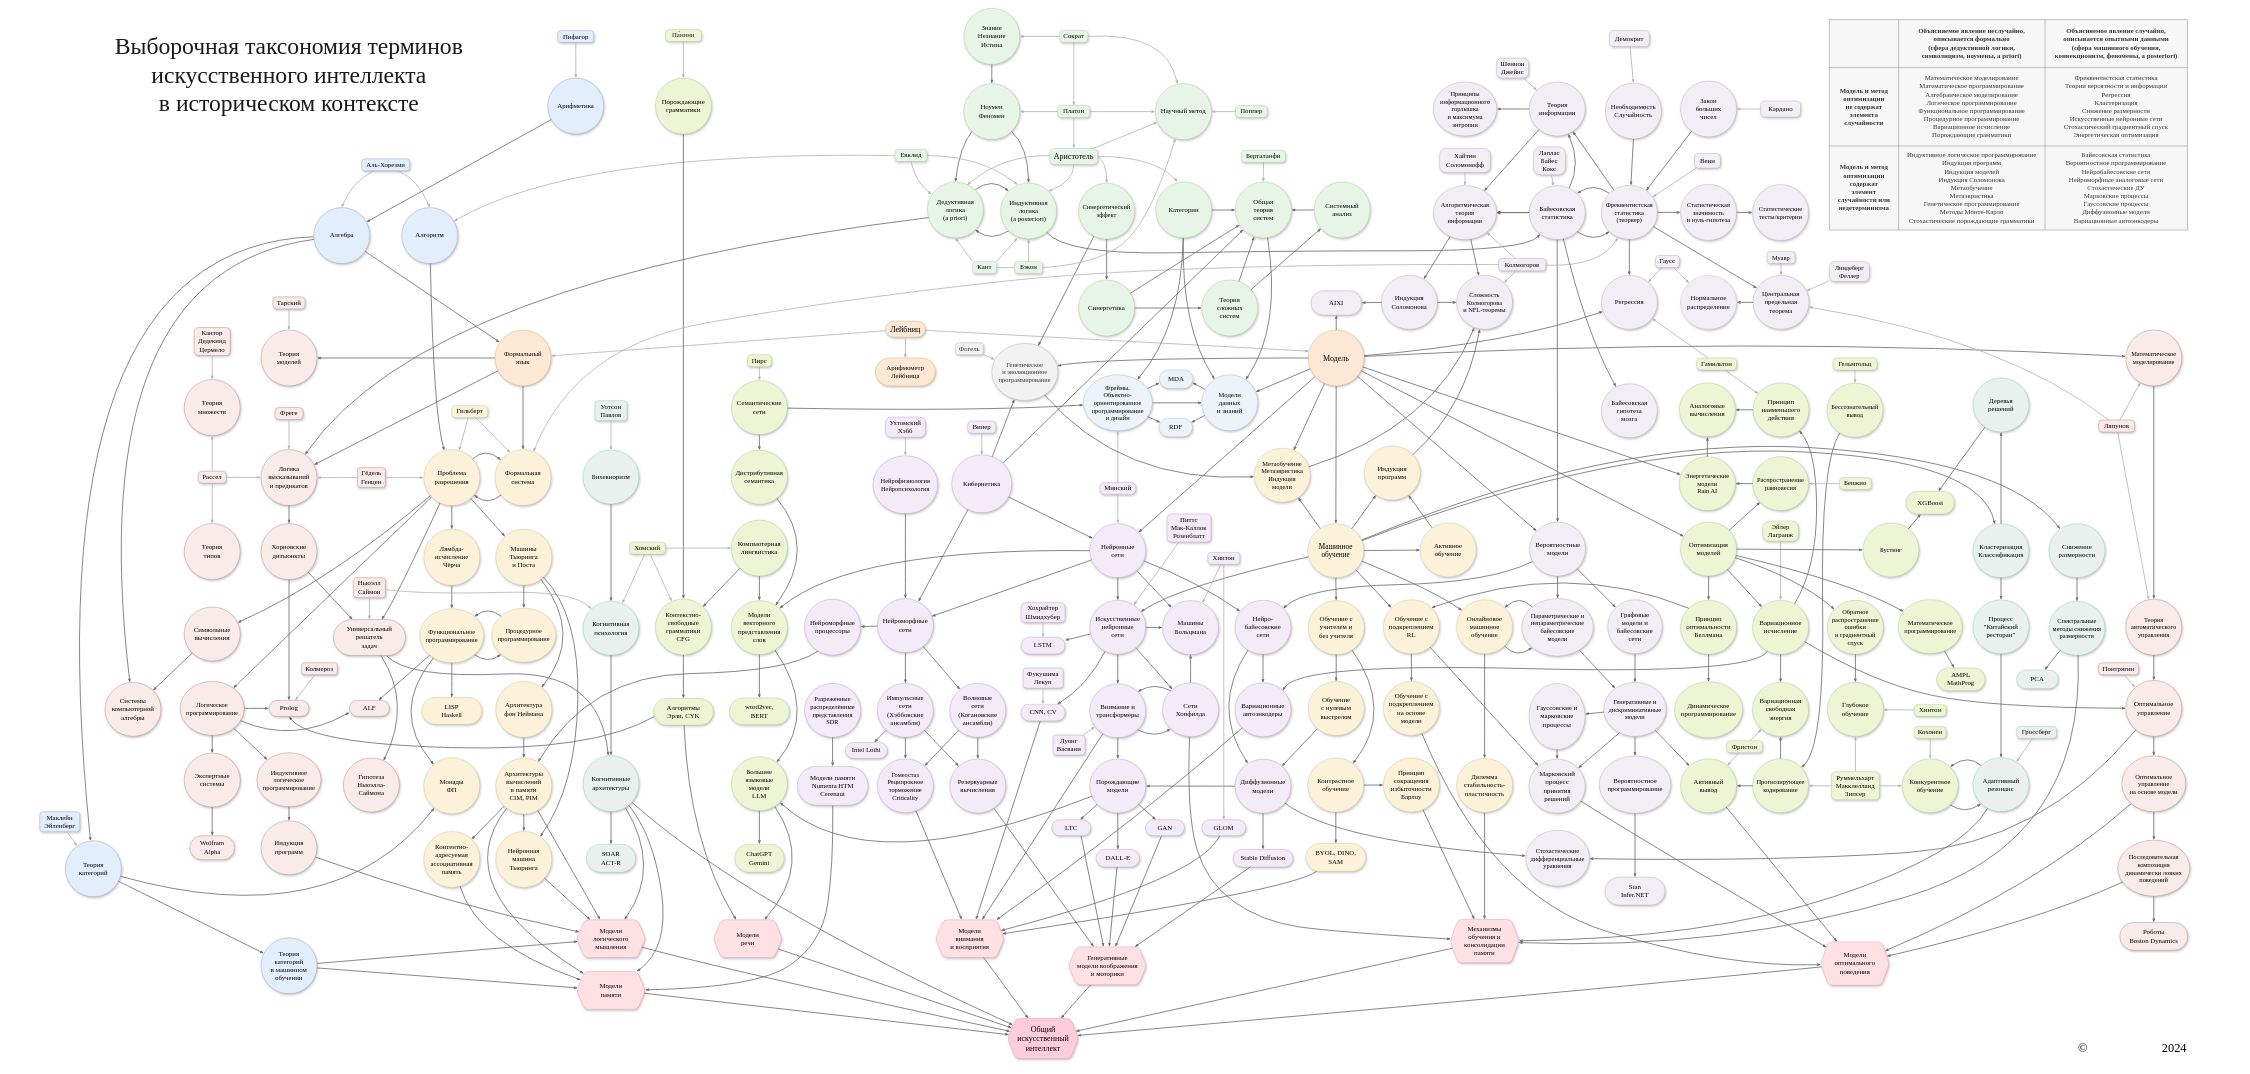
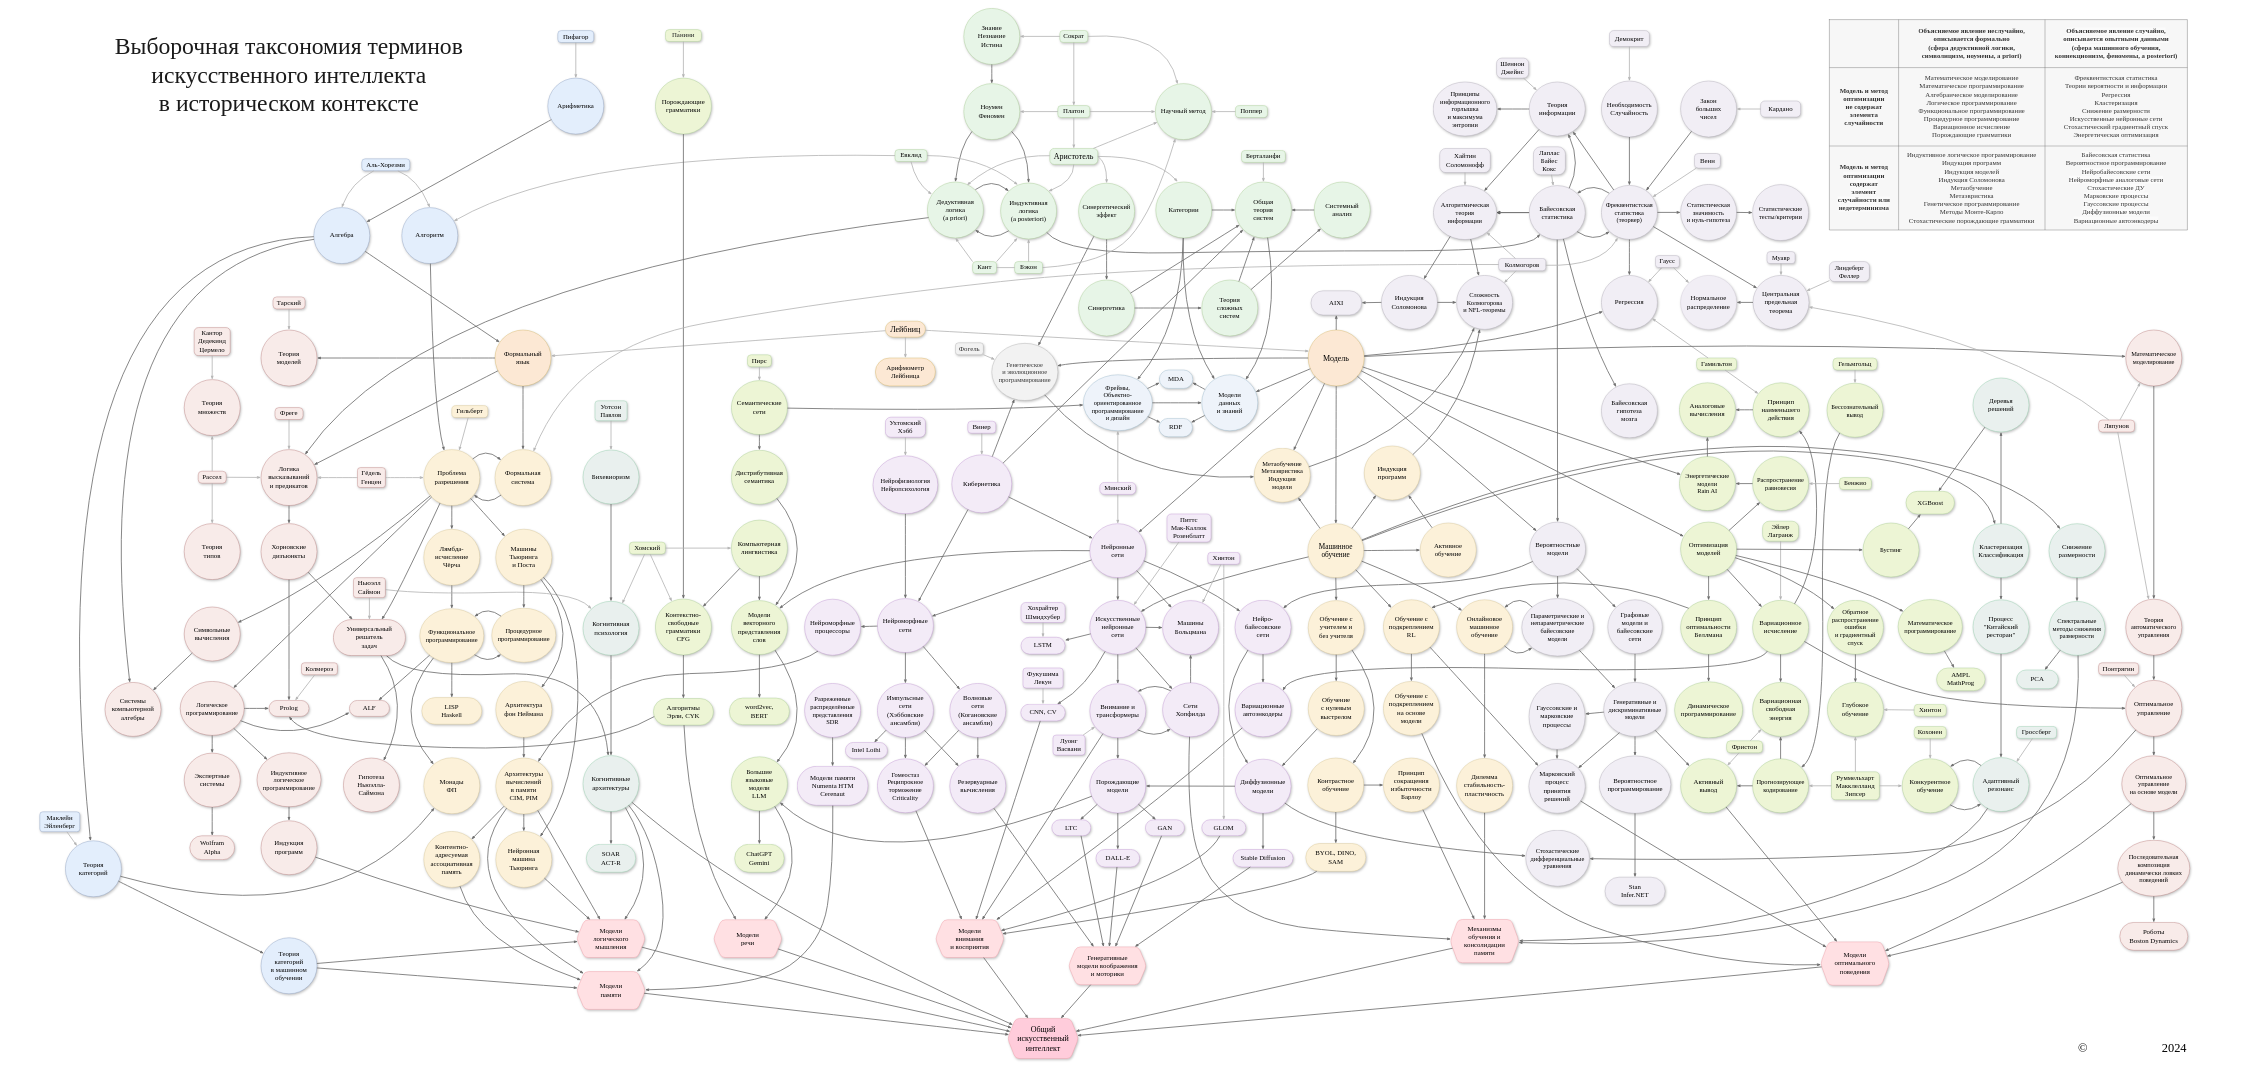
(1633, 111) -> (1629, 109)
(492, 434) -> none
